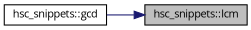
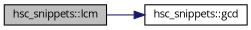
(120, 15) -> (120, 15)
